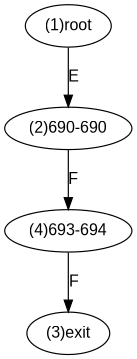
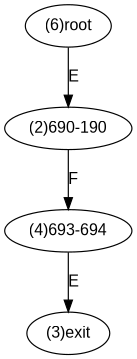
(68, 26) -> (68, 26)
(68, 128) -> (68, 128)
(74, 282) -> (74, 282)
